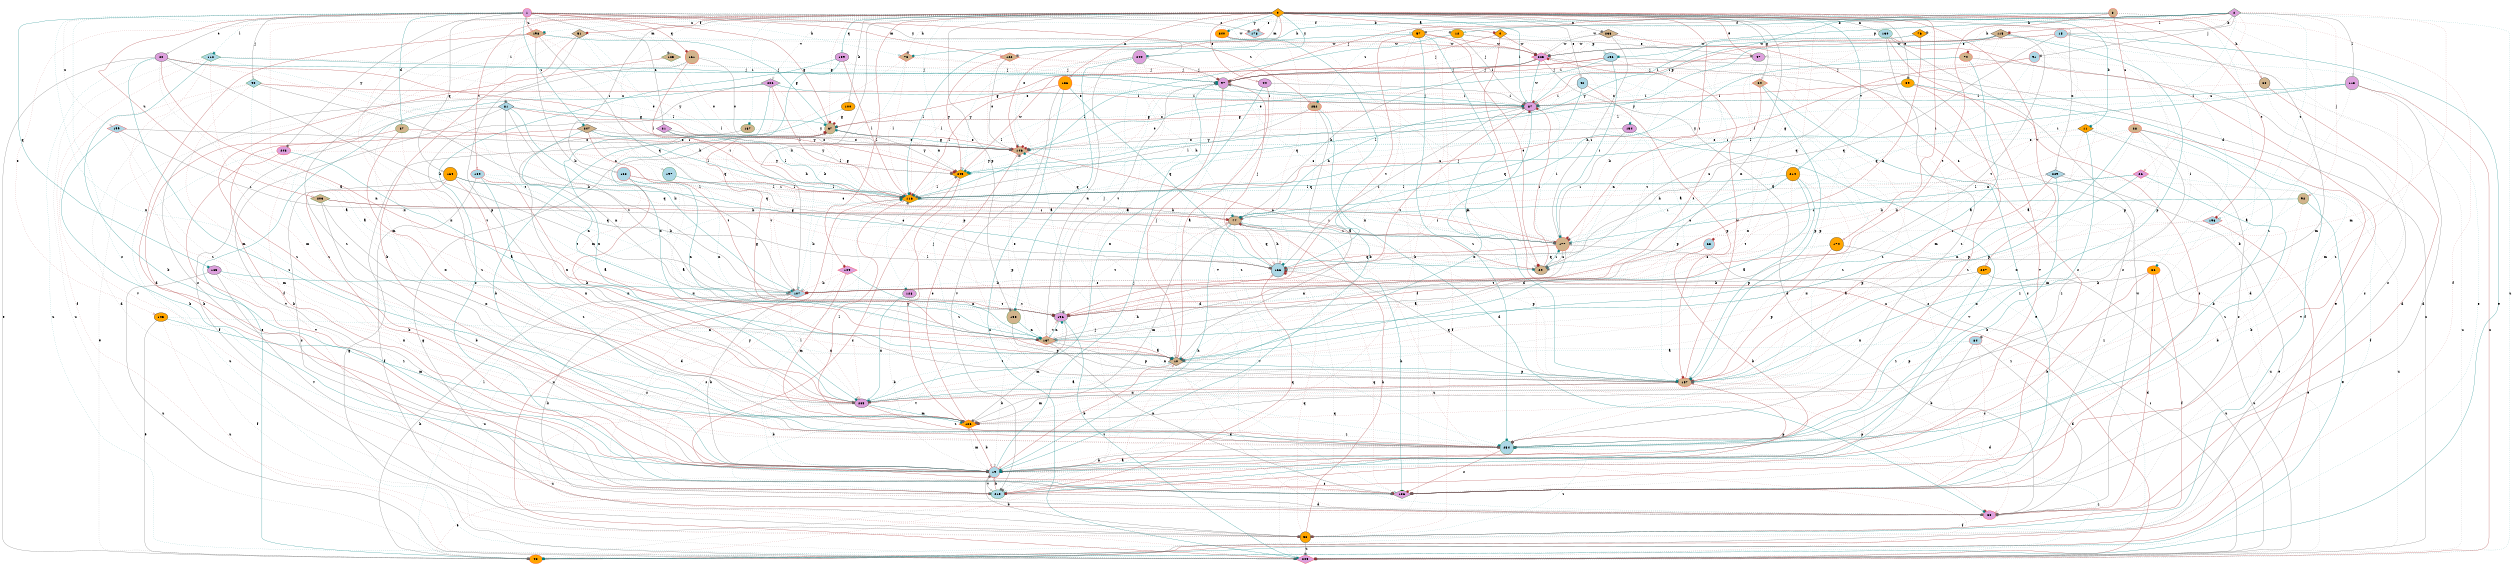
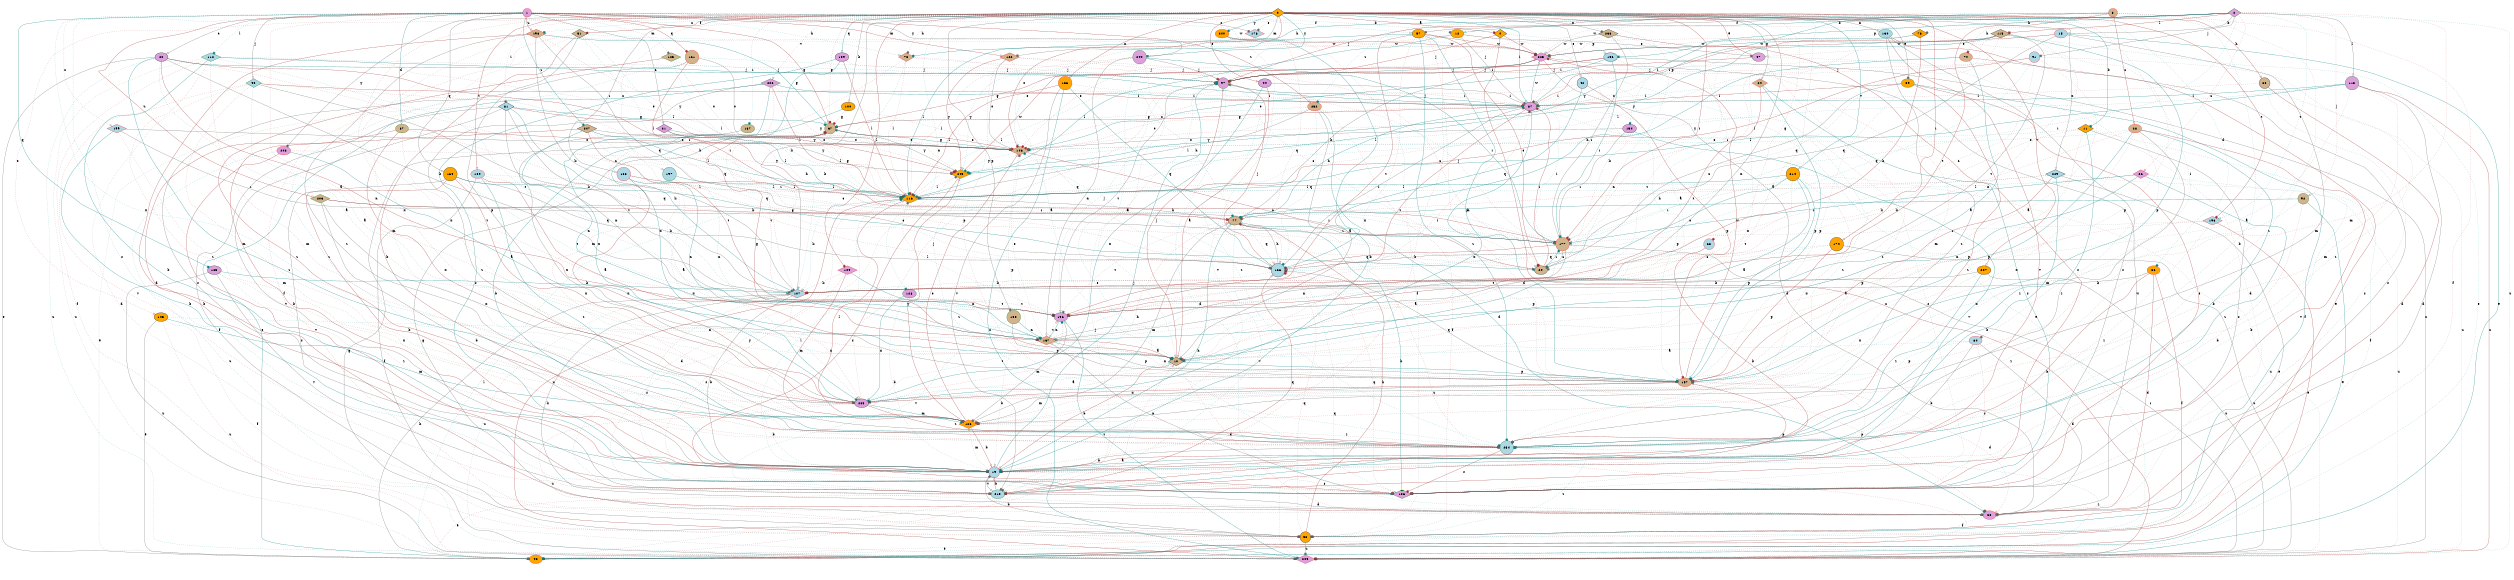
(1091, 177) -> (1385, 85)
none -> (922, 548)
